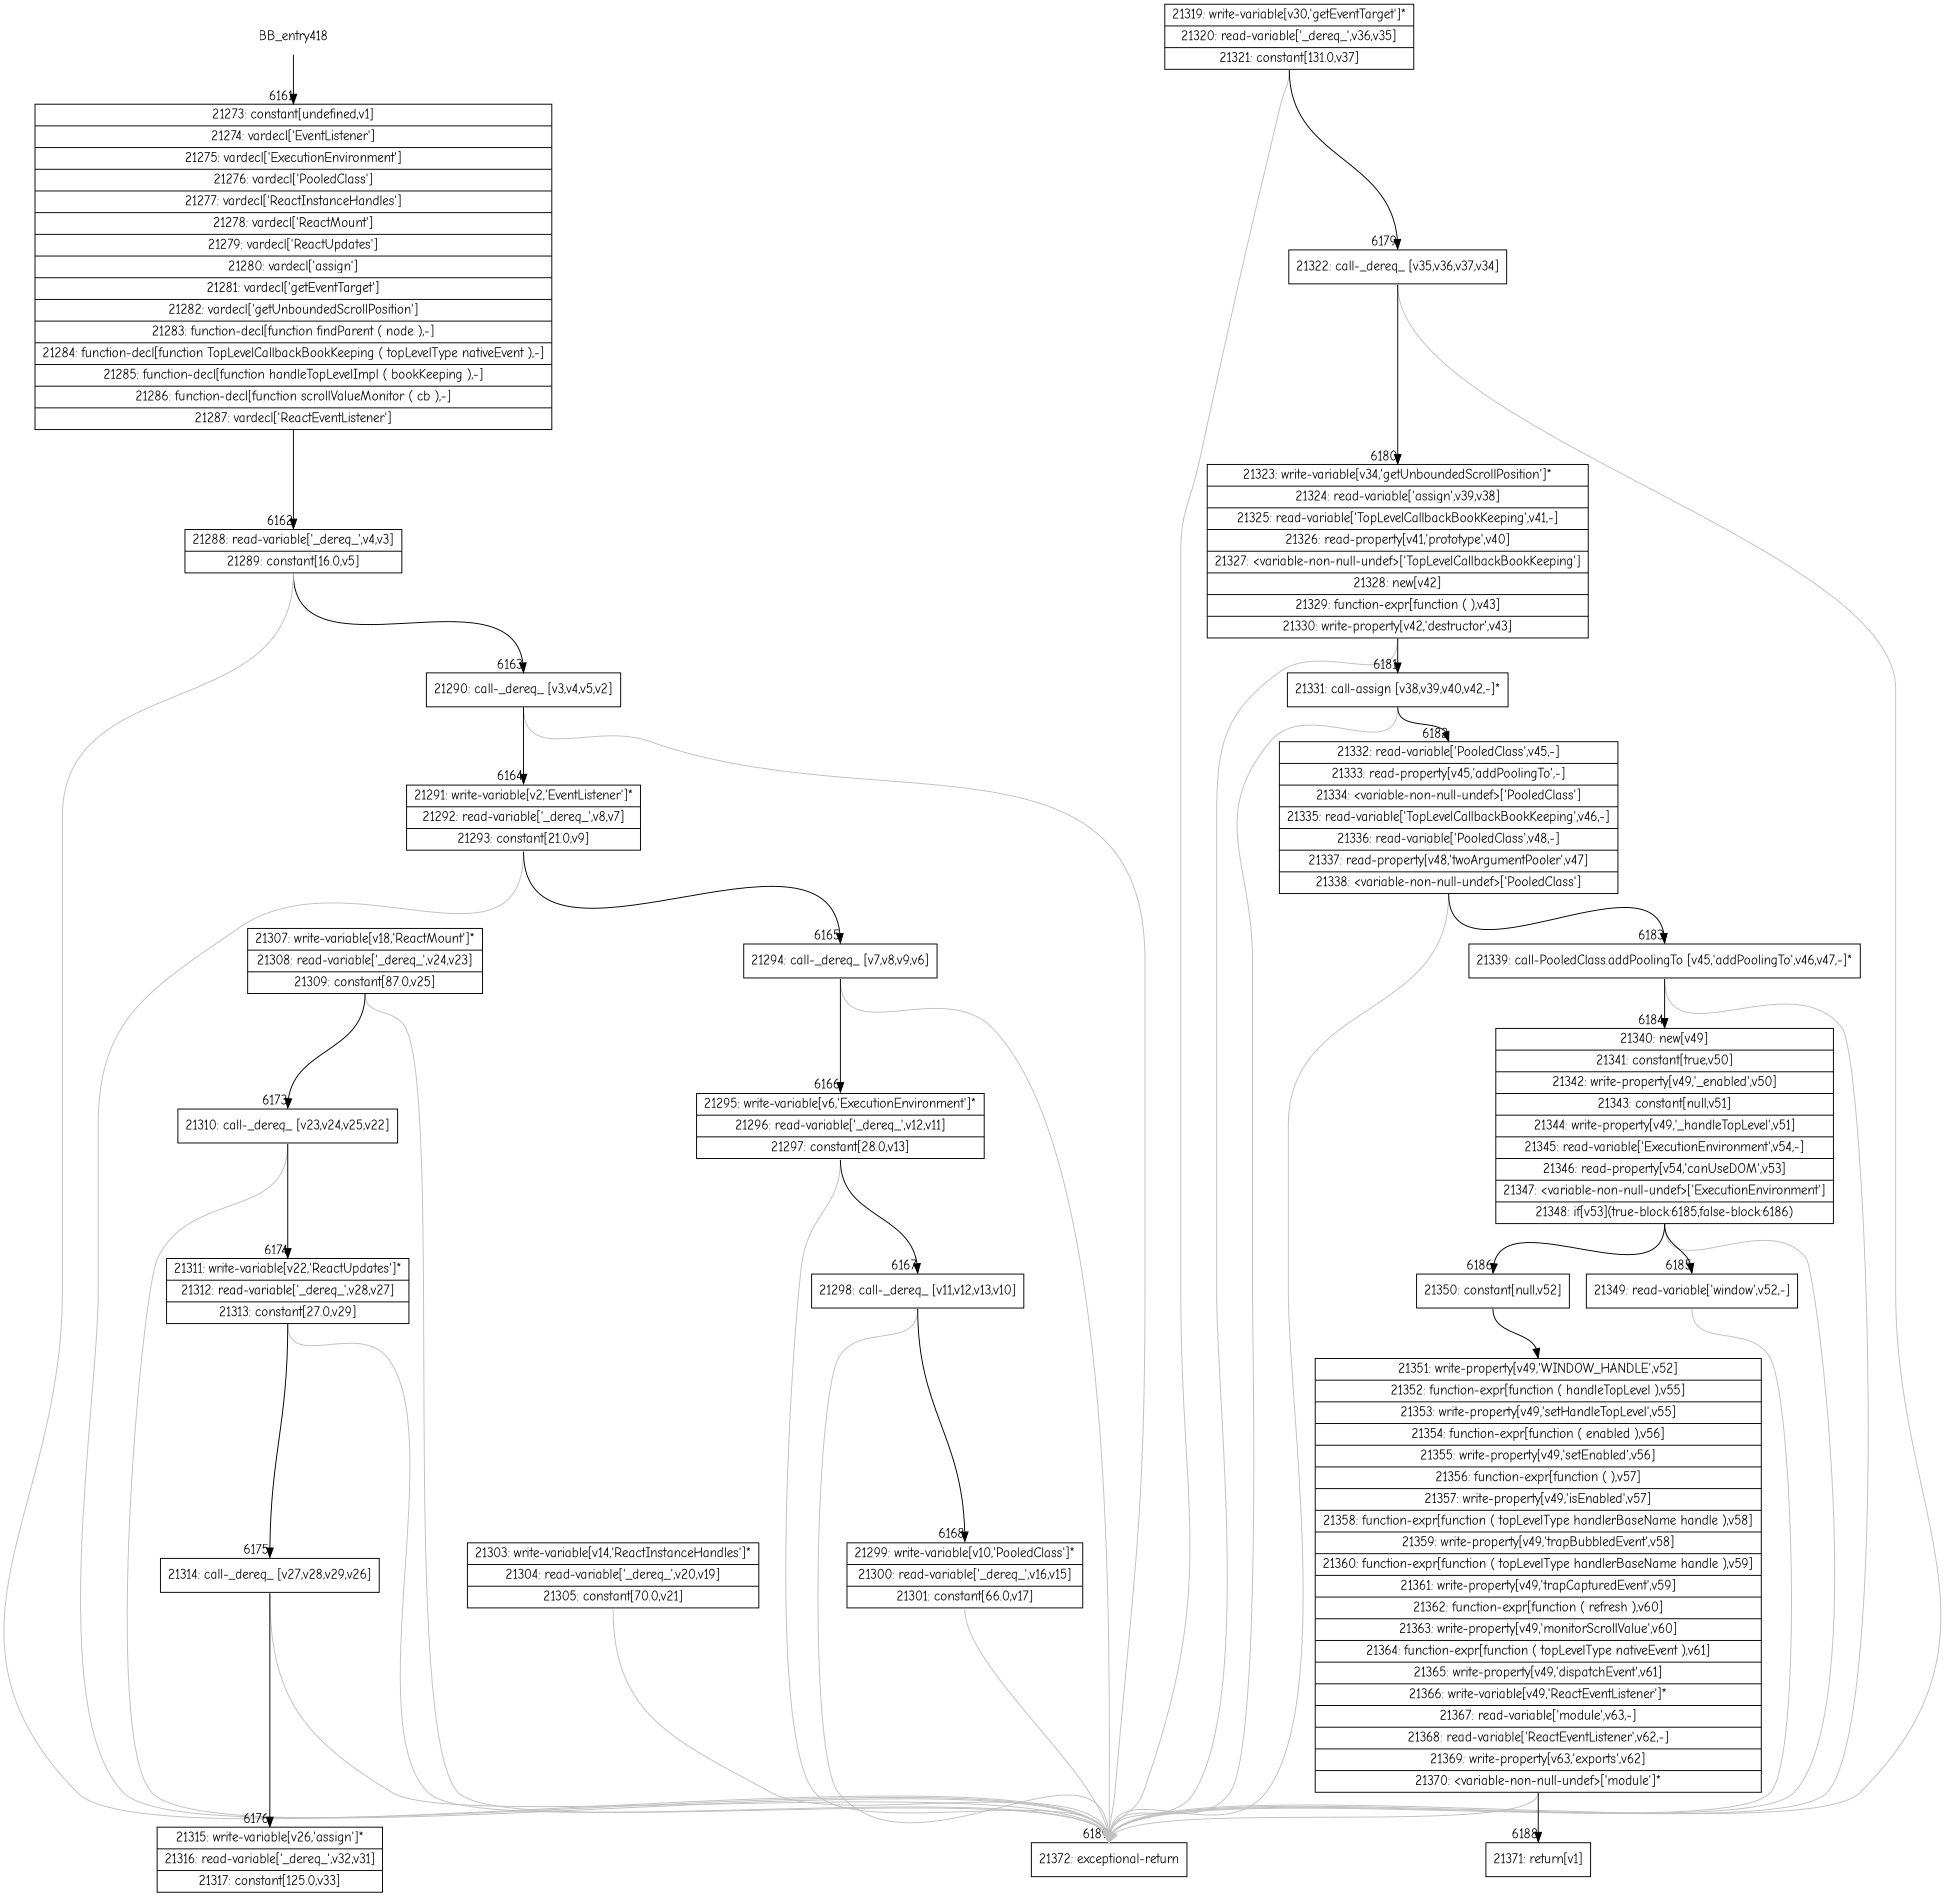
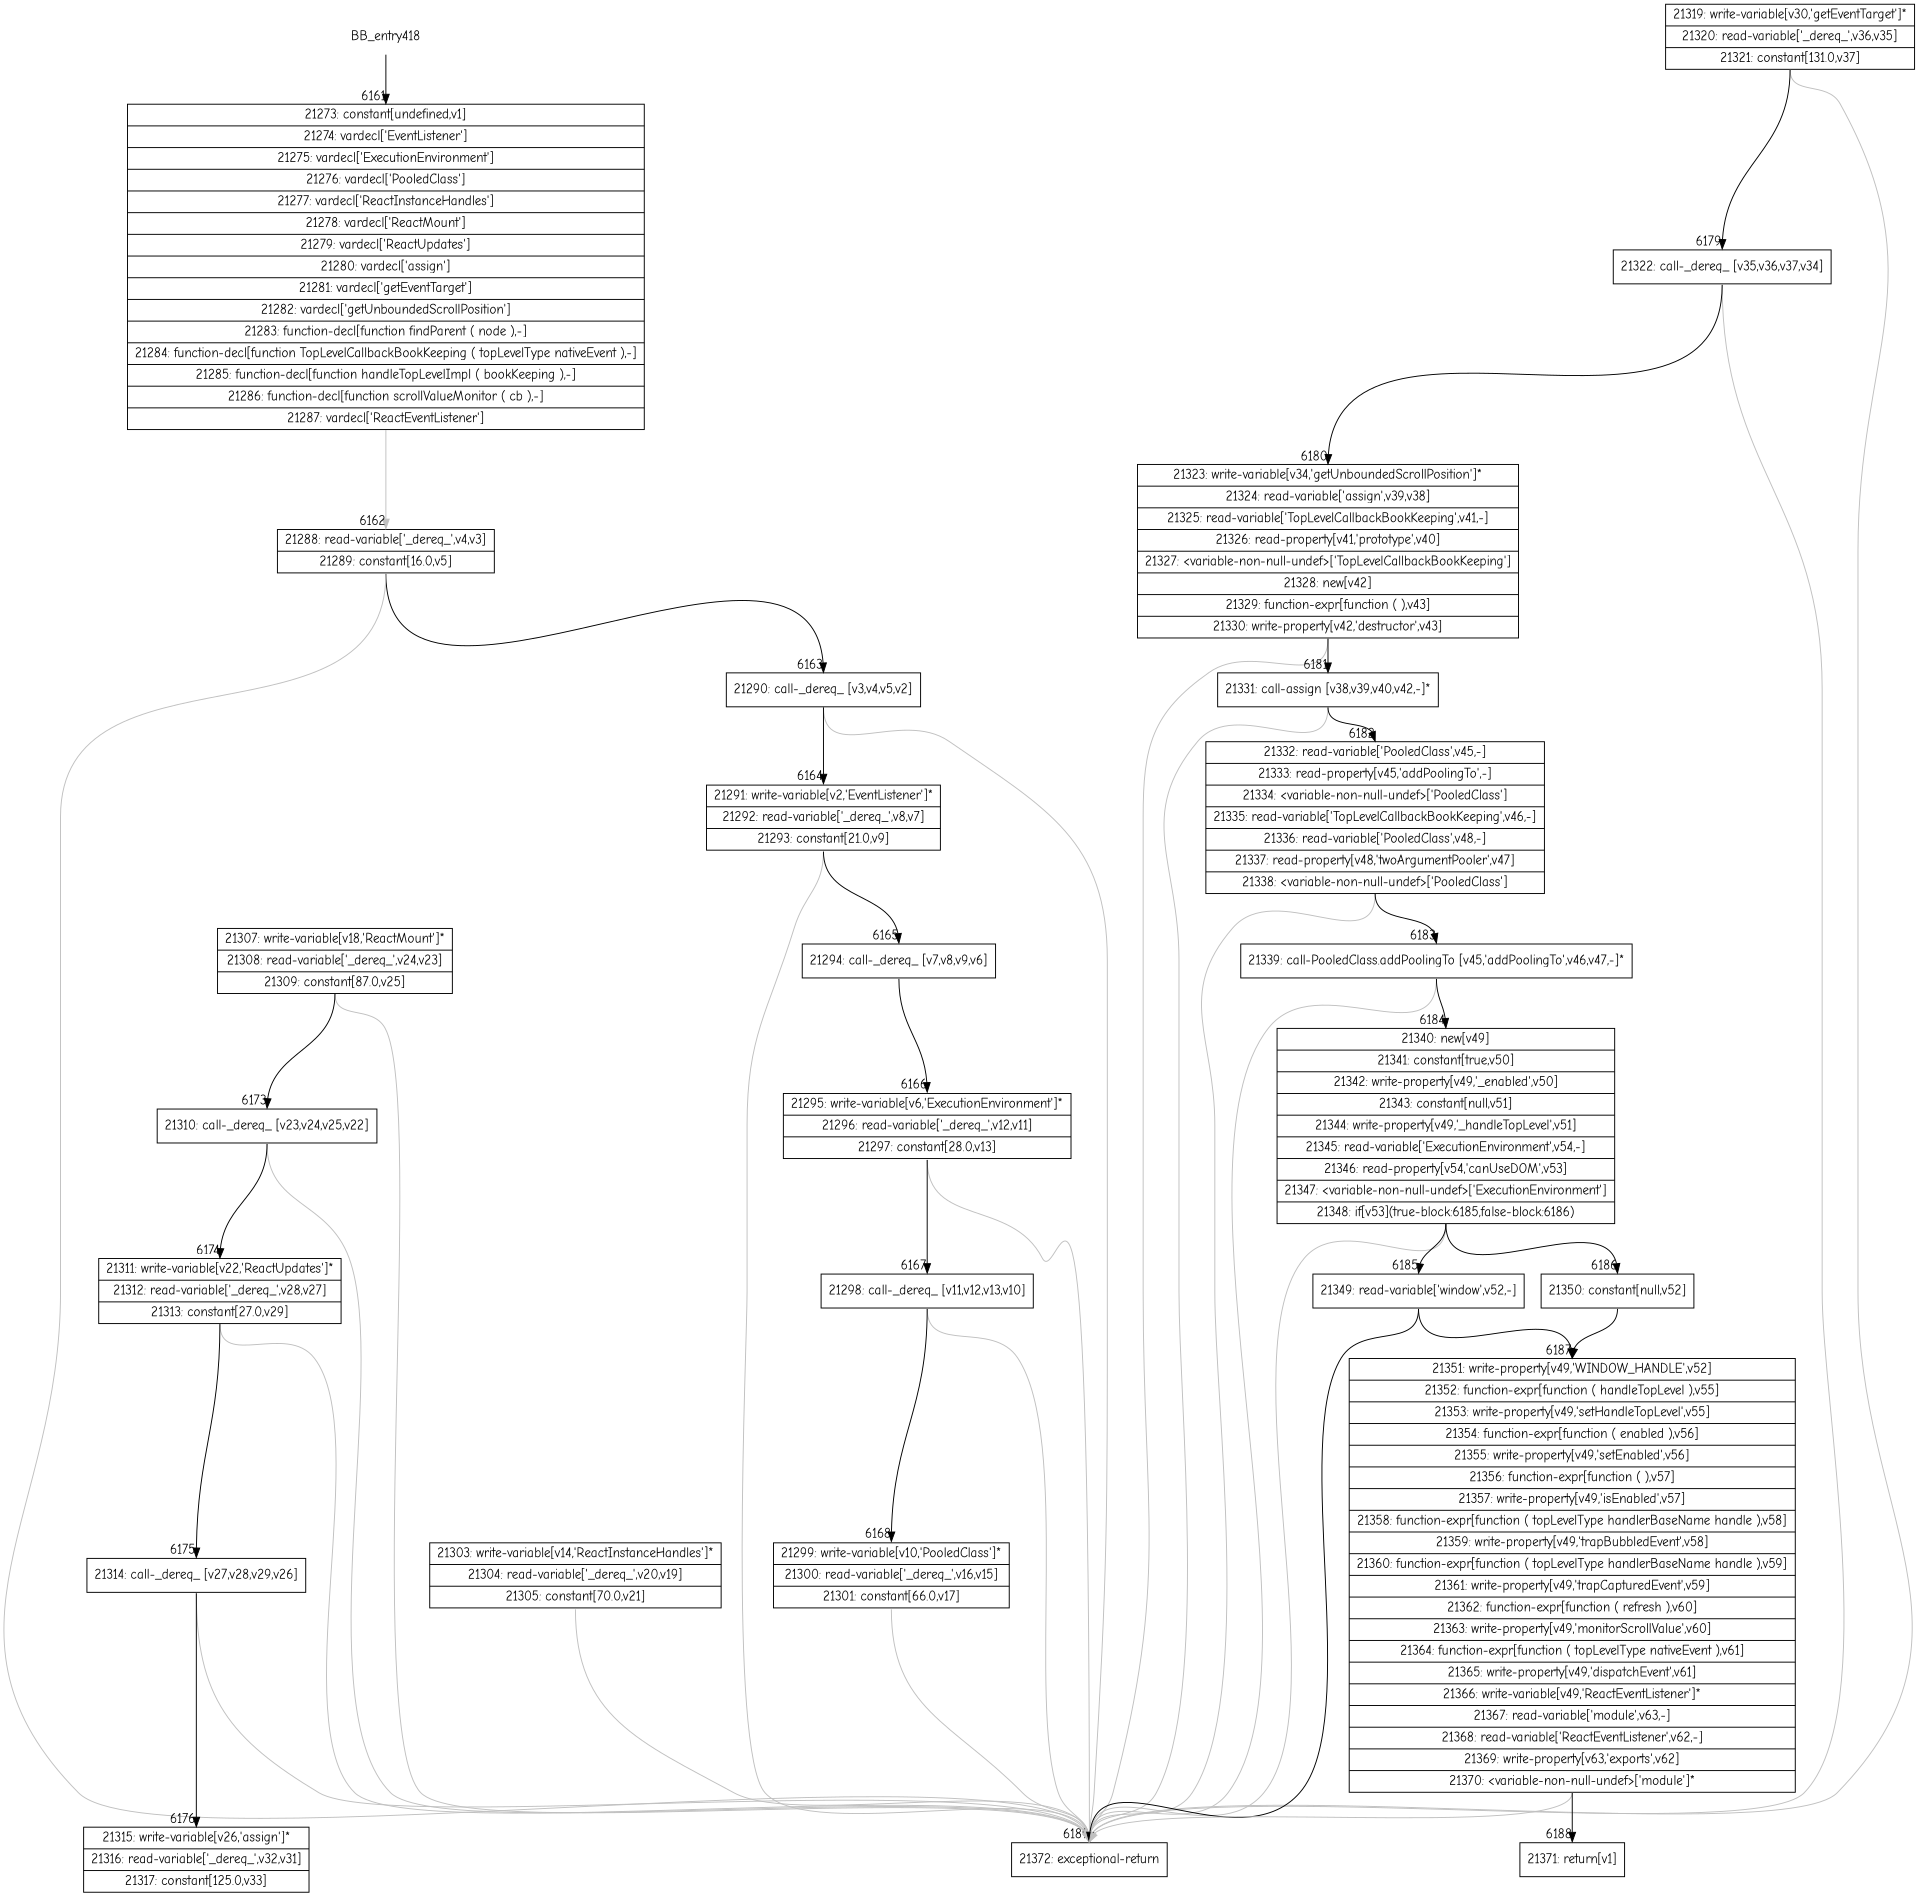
(293, 474) -> (386, 474)
(1089, 1332) -> none
none -> (1491, 1334)
(1768, 1794) -> (1327, 1643)
